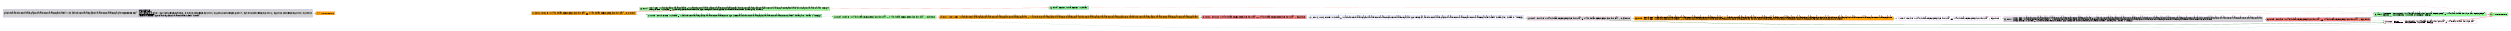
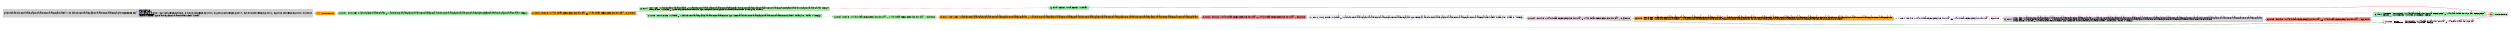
(1790, 7) -> (1790, 7)
none -> (433, 13)
